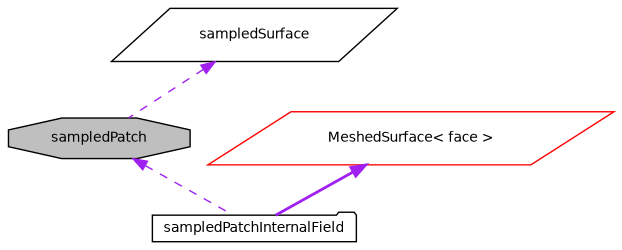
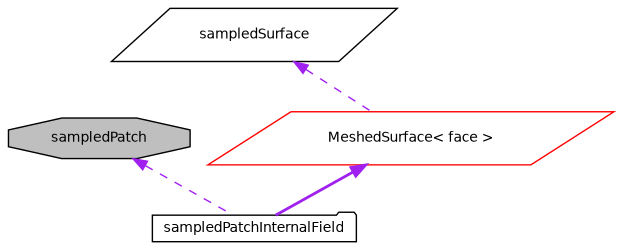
(166, 94) -> (339, 91)
